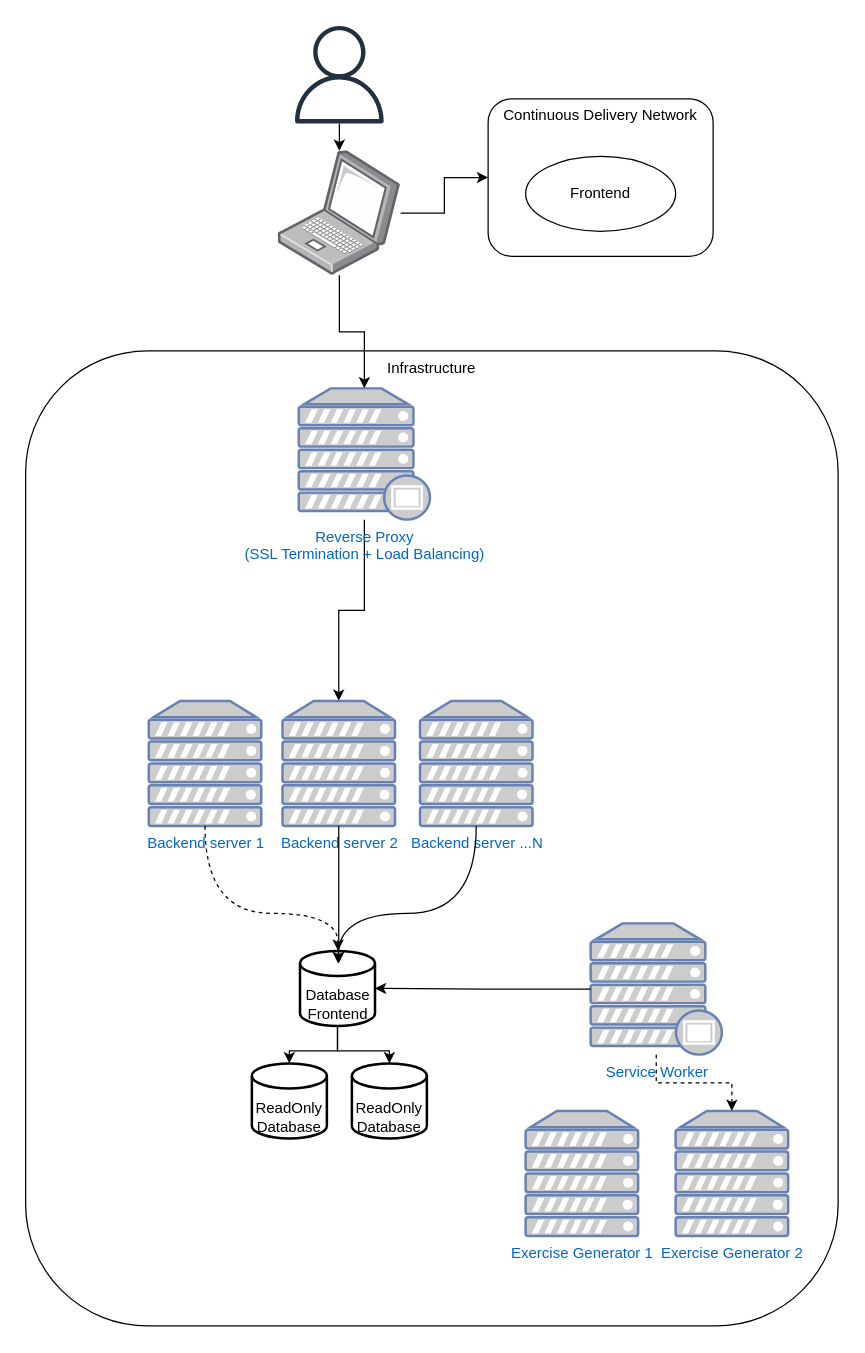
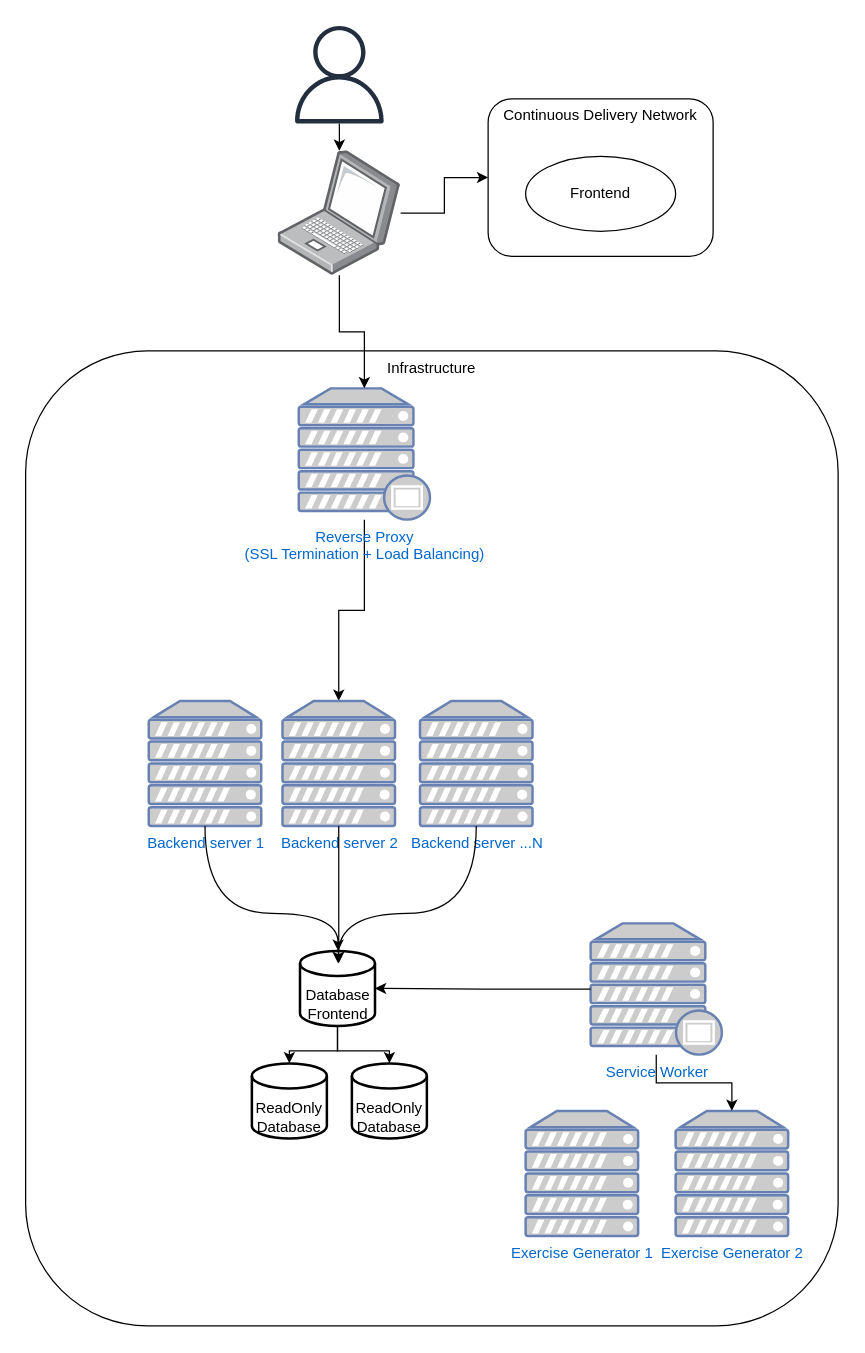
(245, 908) -> (245, 908)
(690, 1083) -> (690, 1083)
